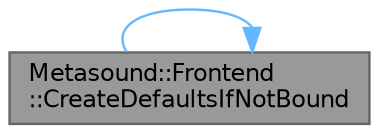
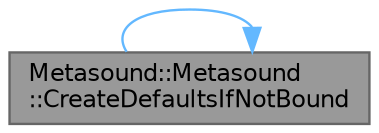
(189, 88) -> (189, 88)
